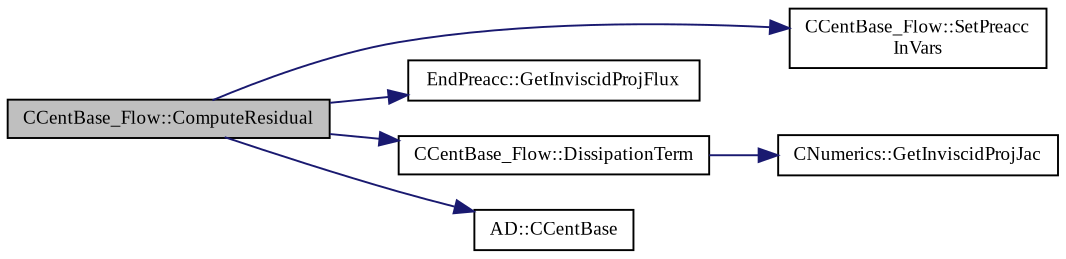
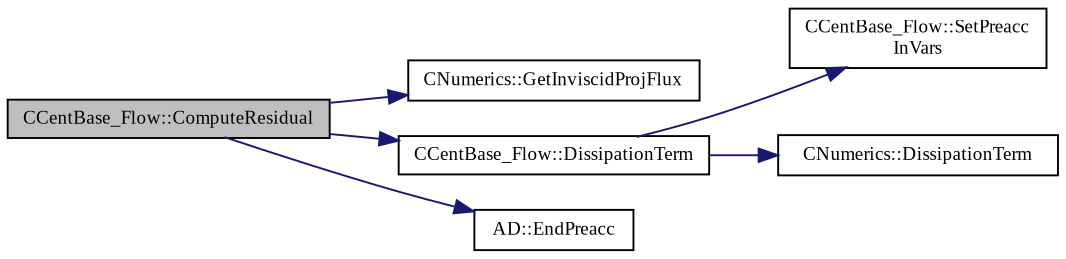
(486, 31) -> (733, 109)
(554, 80) -> (554, 80)
(918, 155) -> (918, 155)
(554, 230) -> (554, 230)
